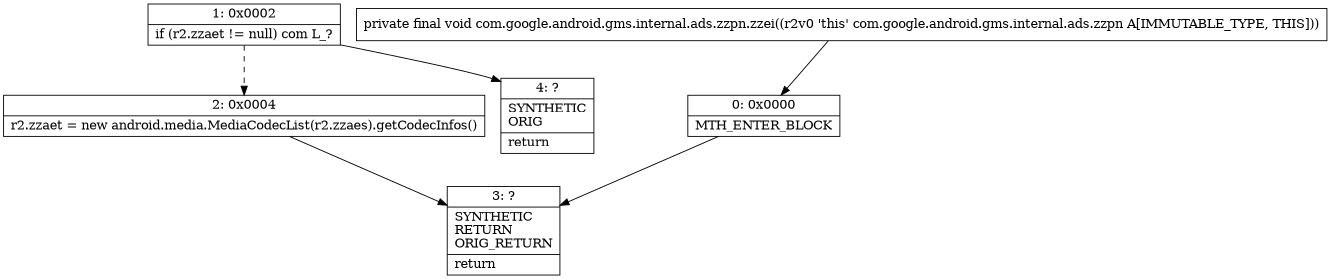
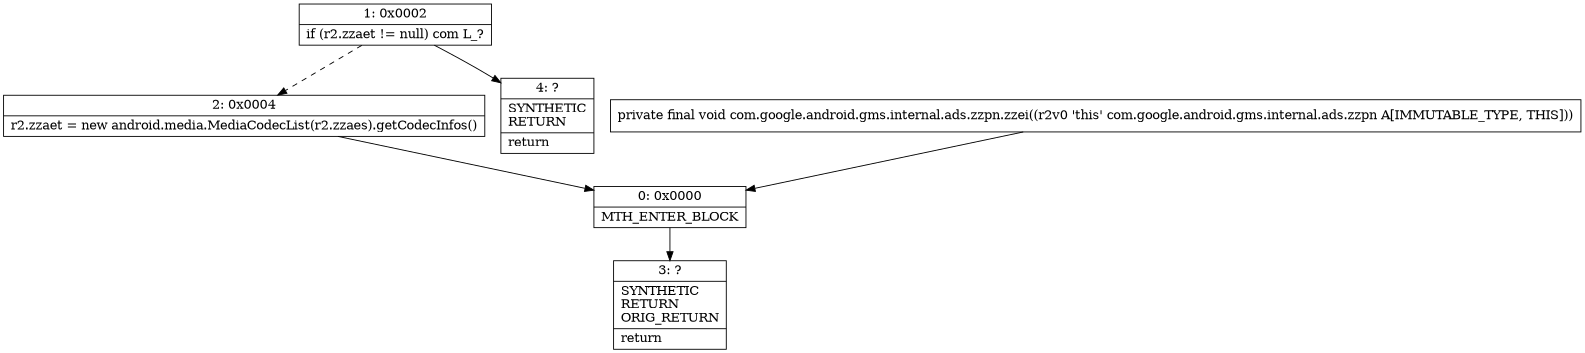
(525, 122) -> (537, 122)
(364, 169) -> (461, 162)
